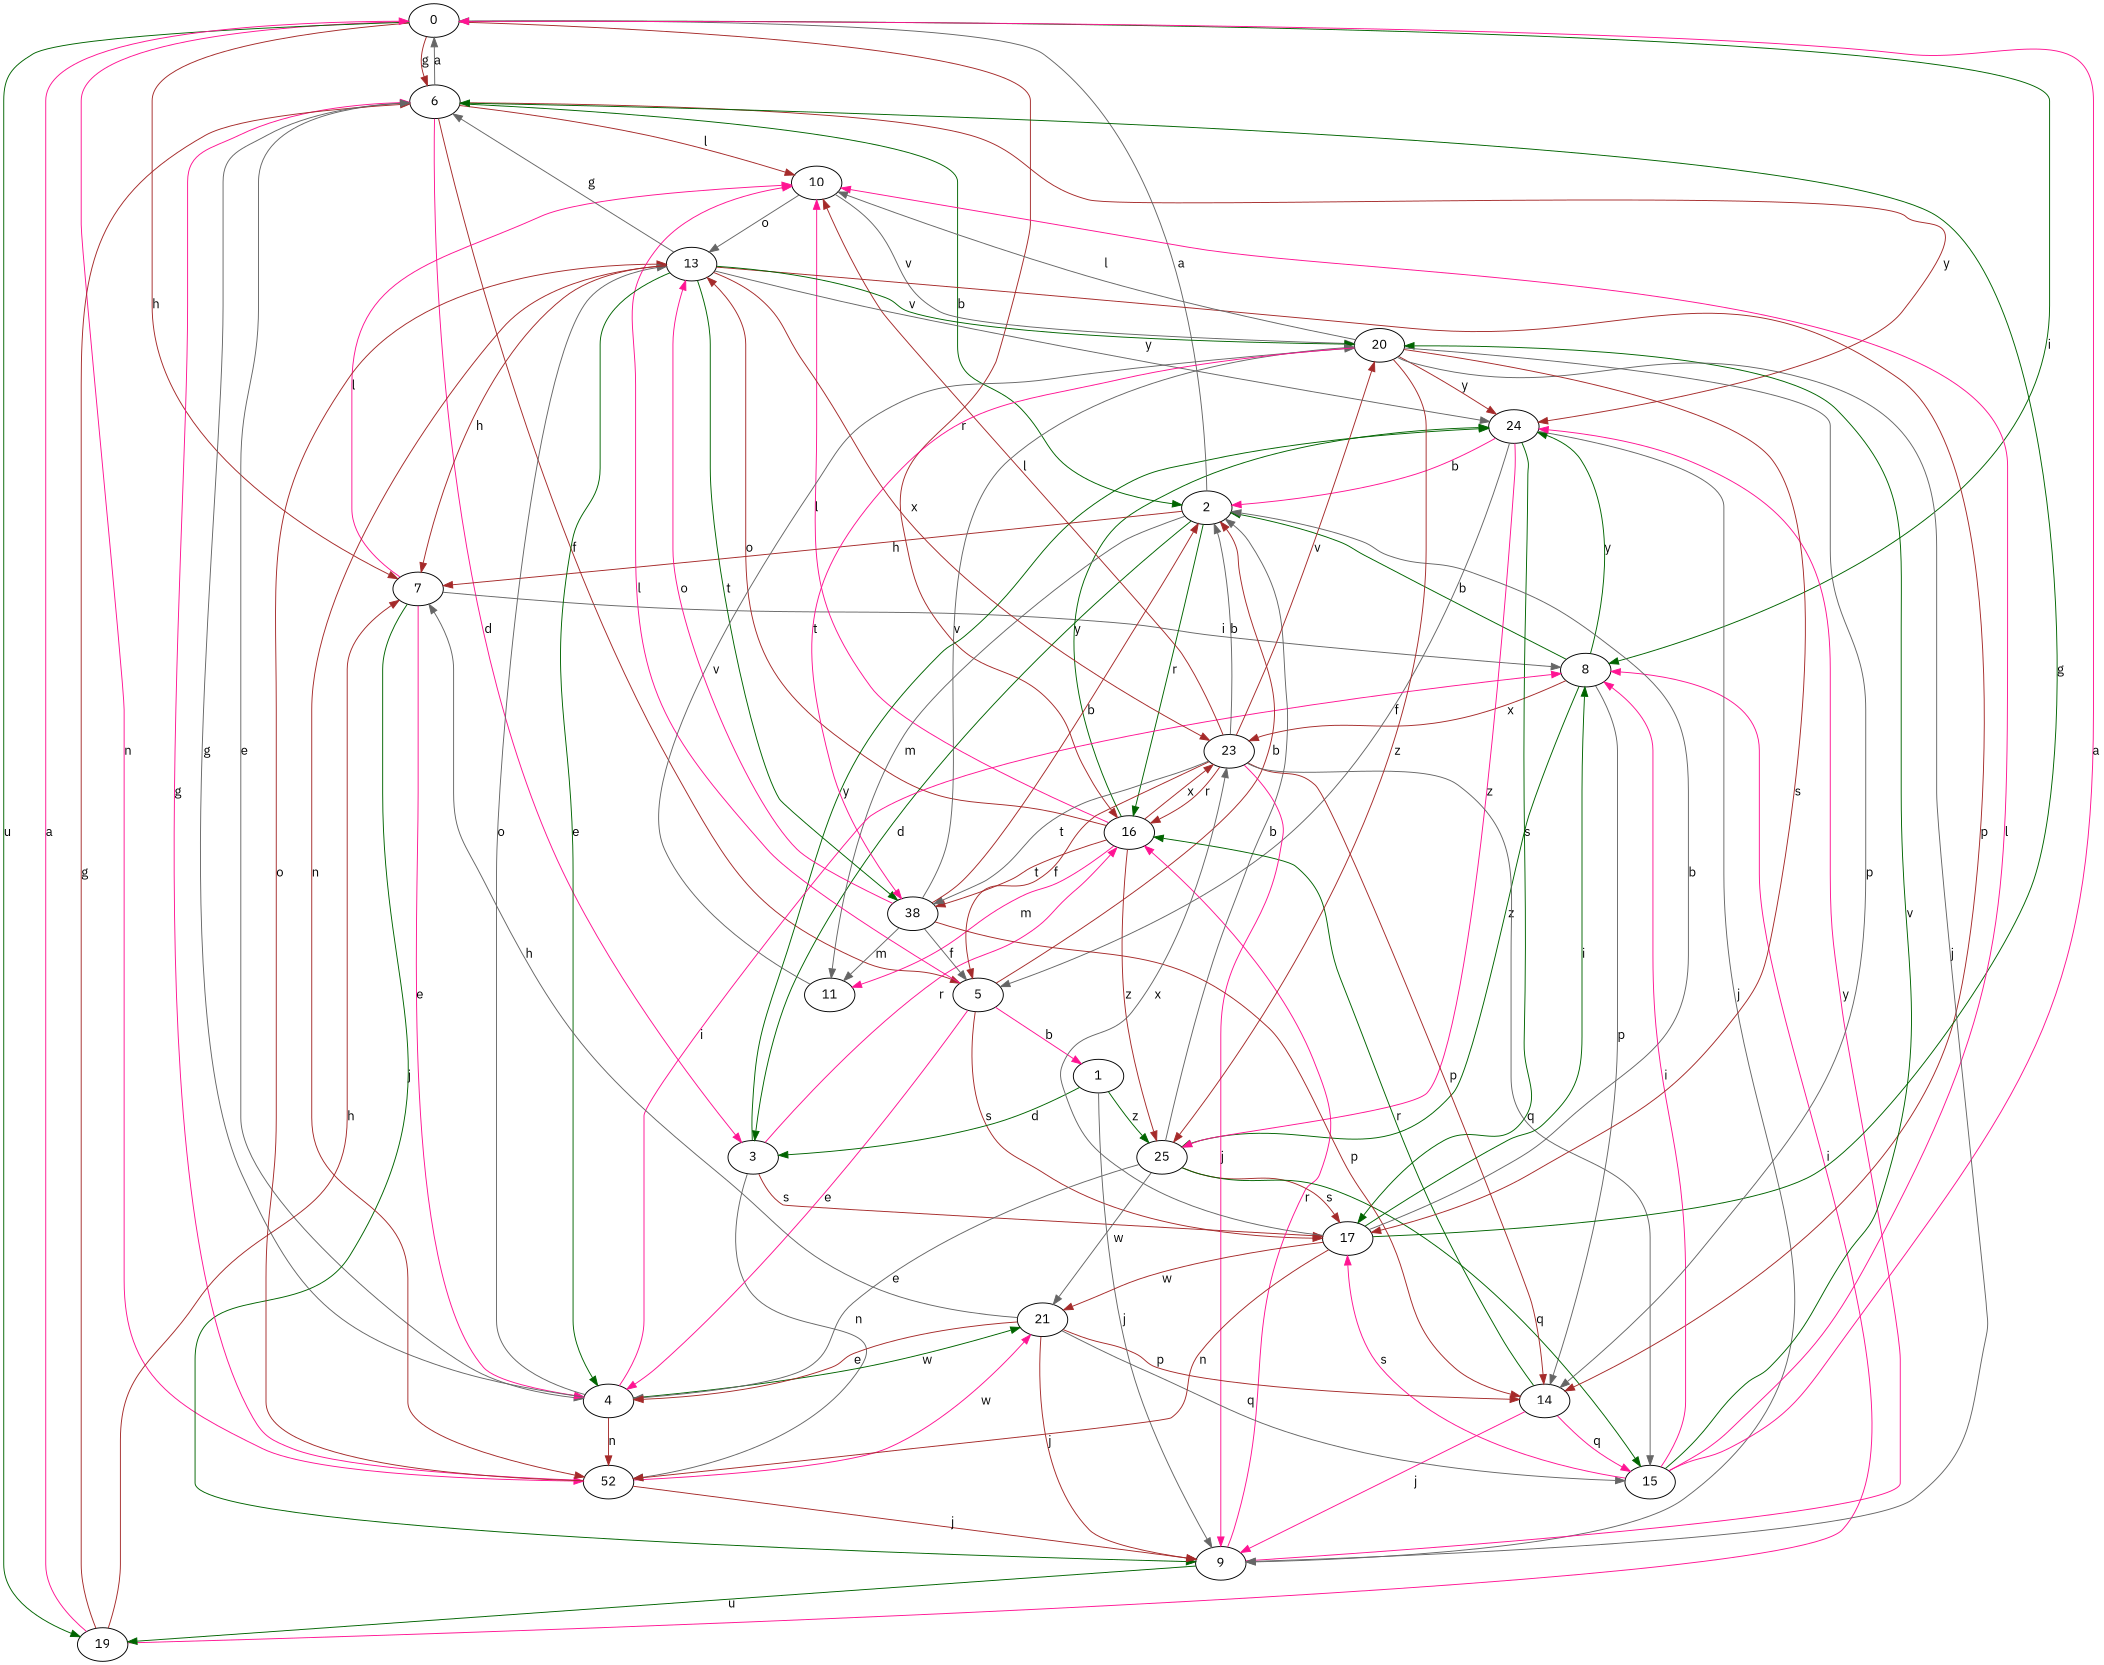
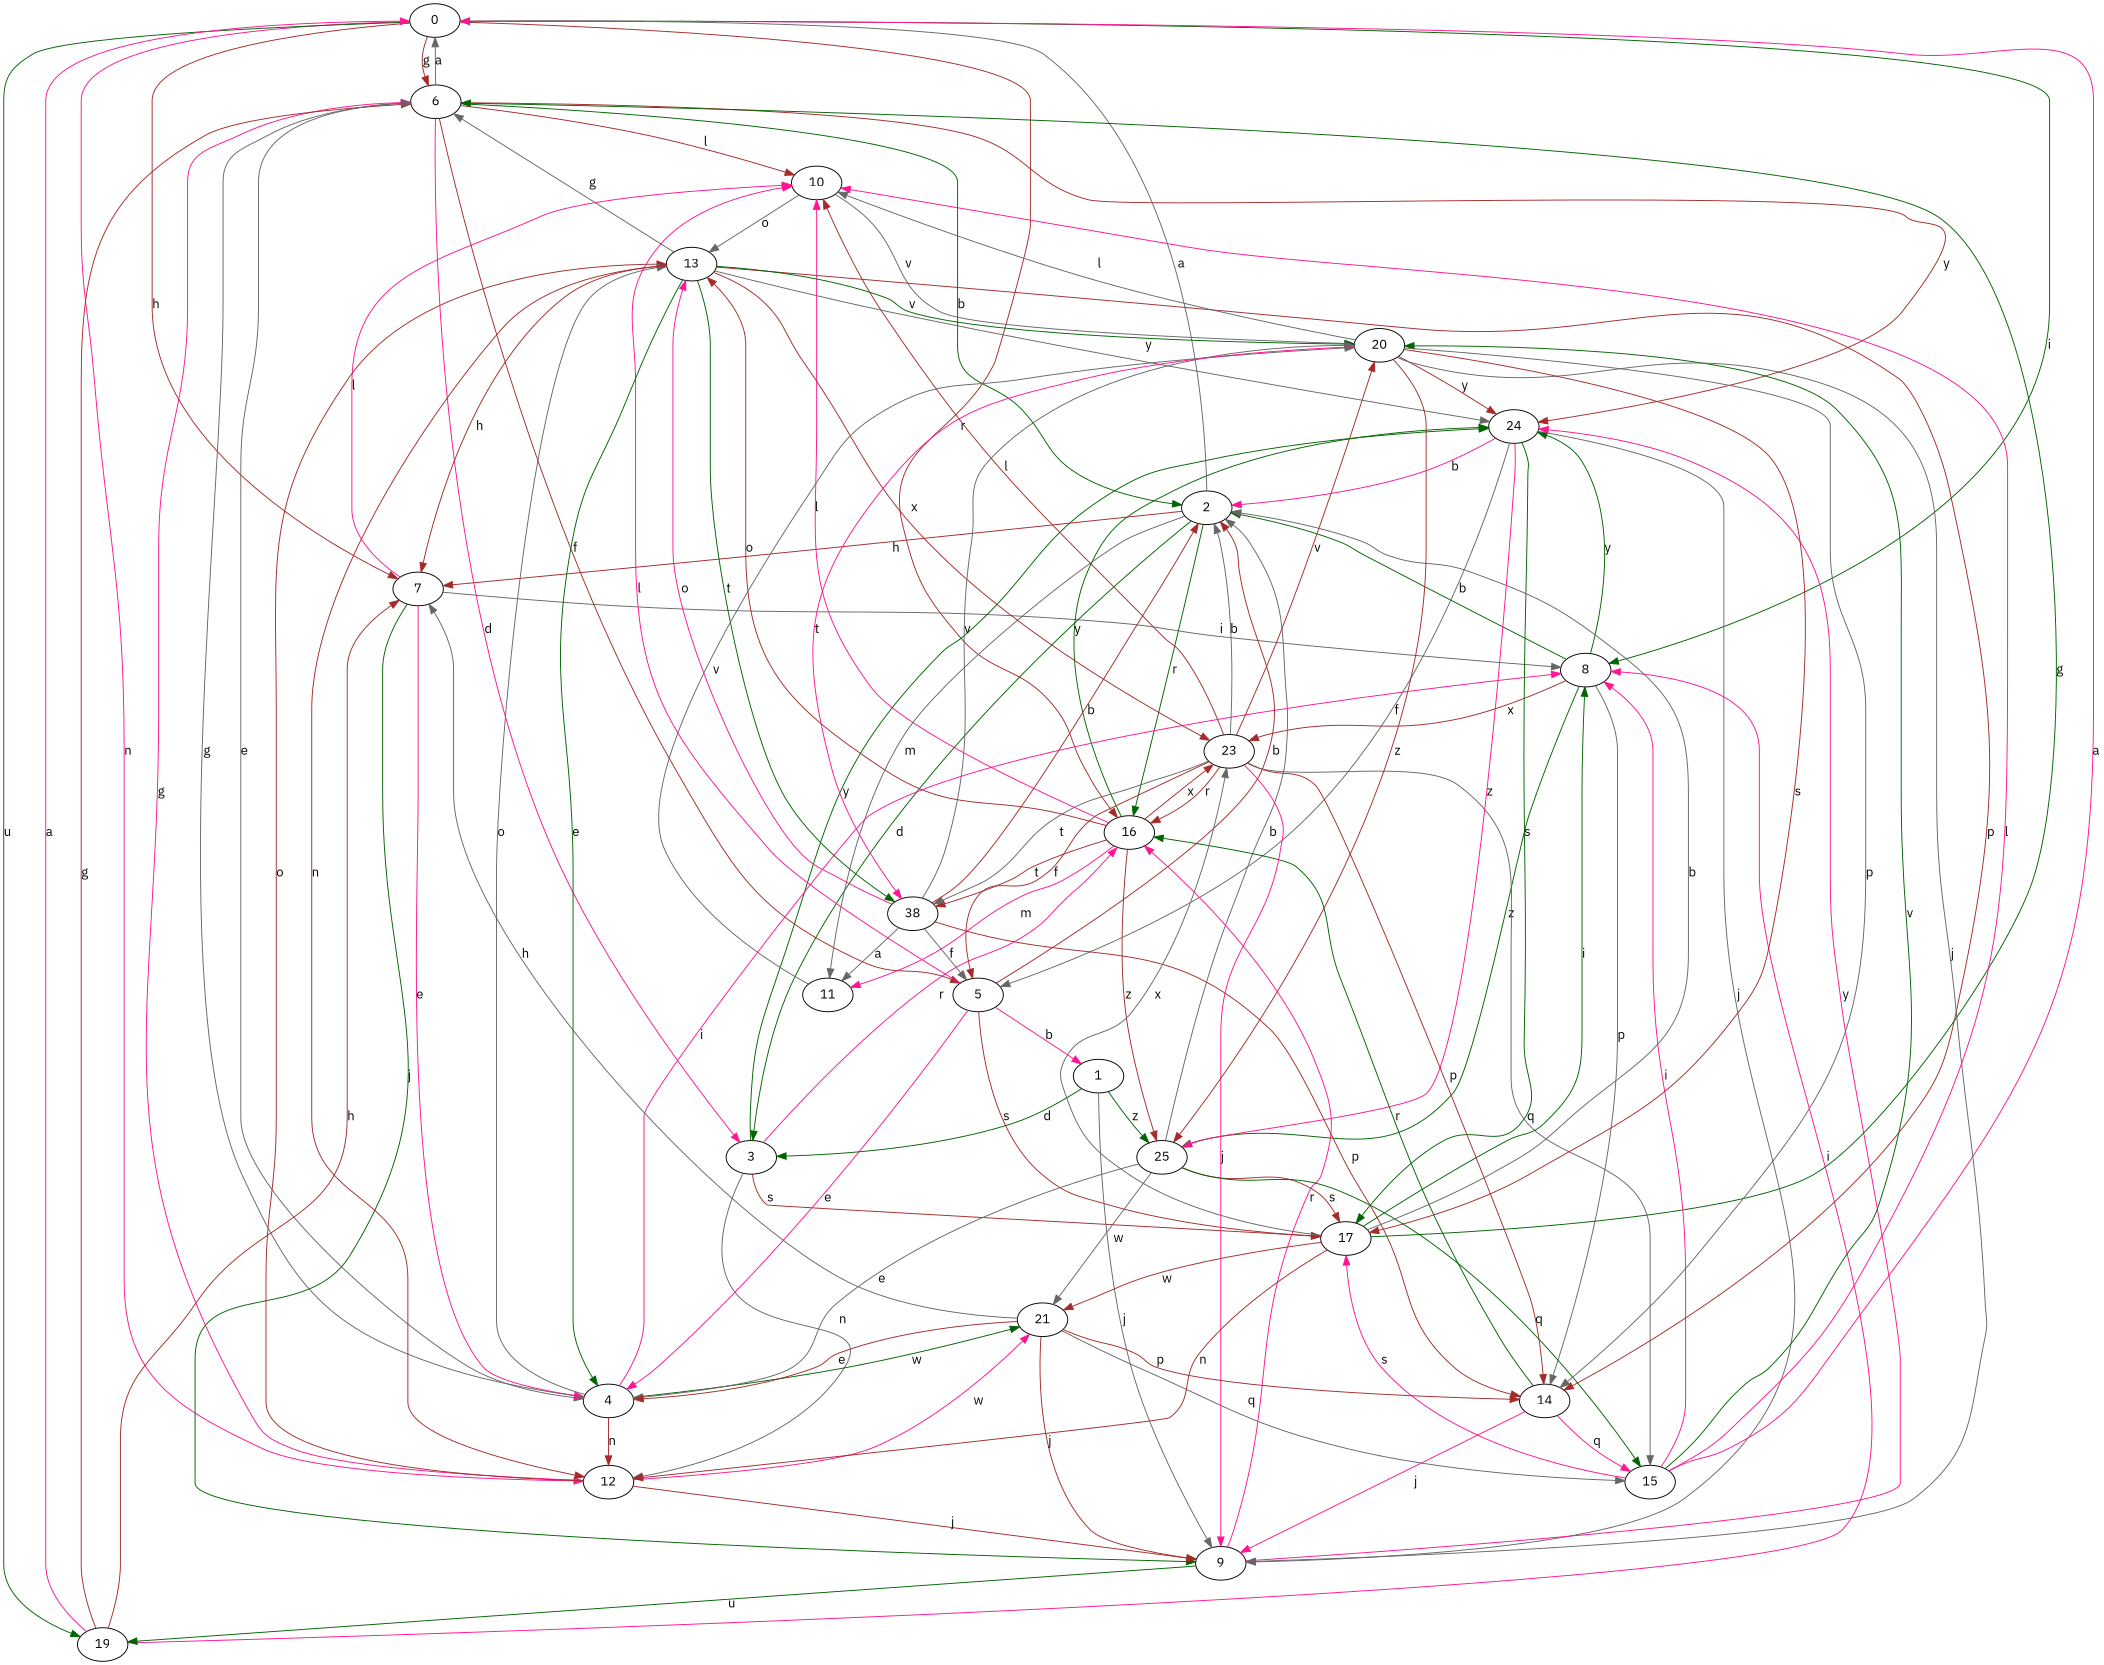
(882, 954) -> (878, 954)
(609, 1482) -> (609, 1482)
